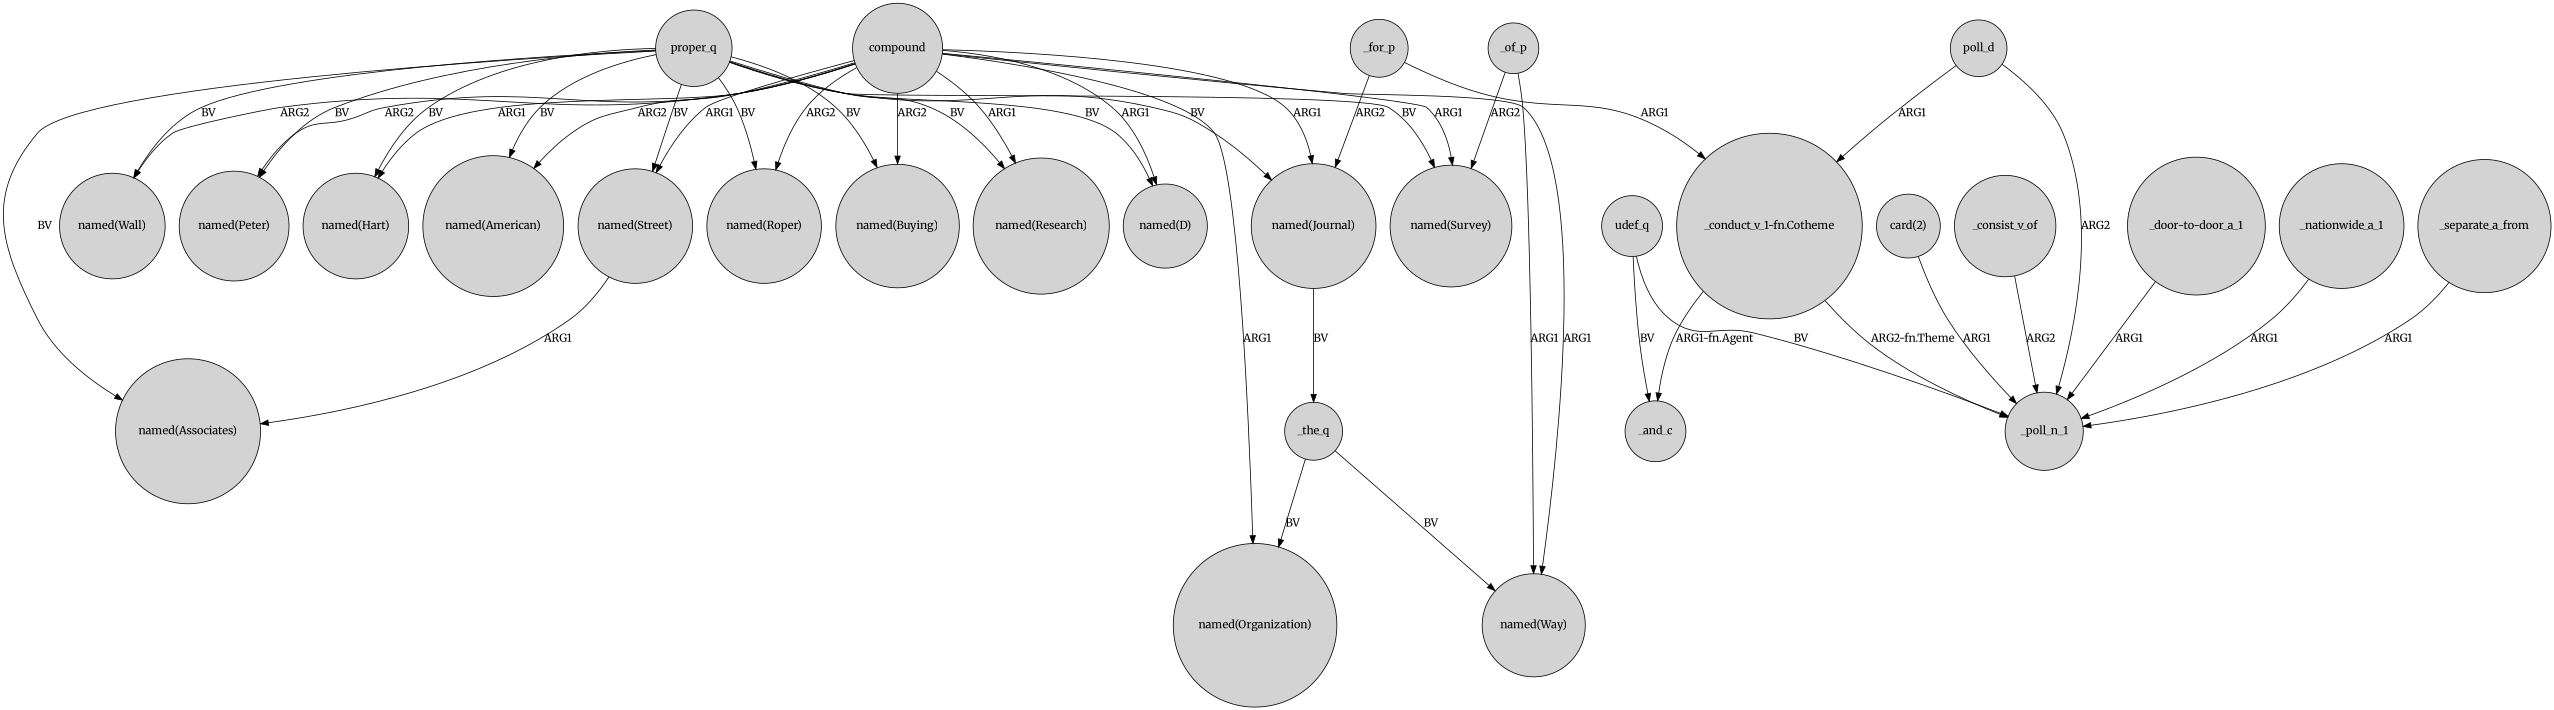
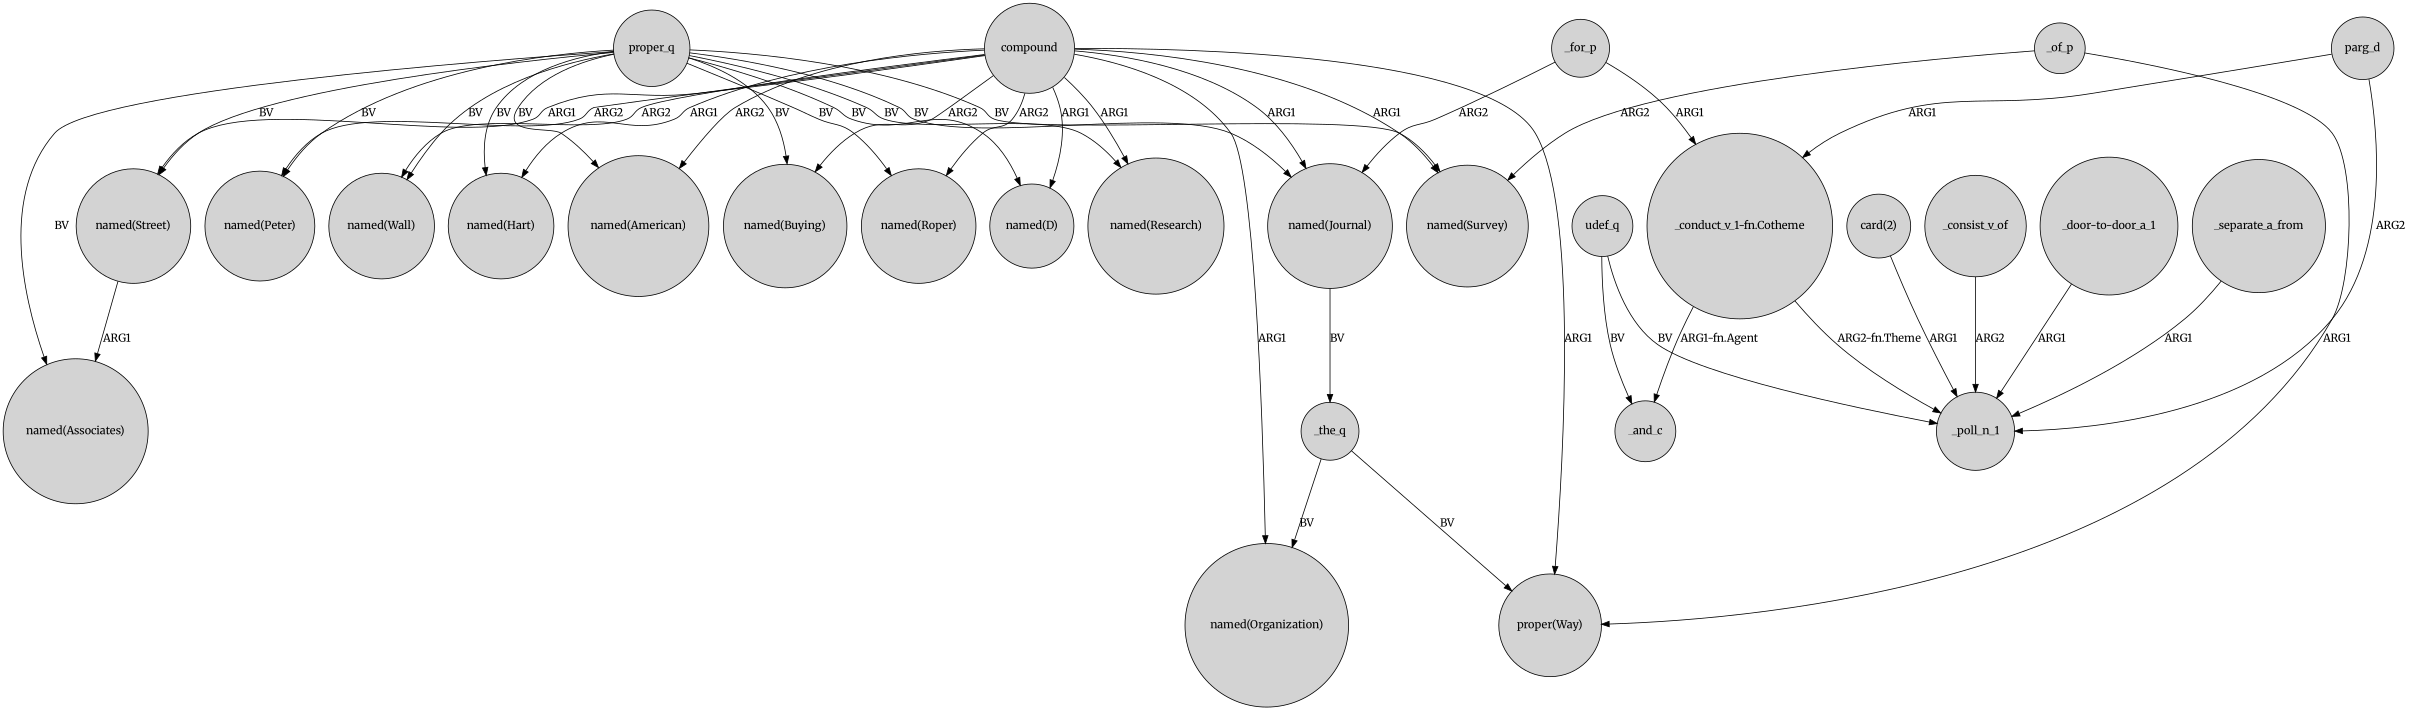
(1979, 48) -> (2363, 48)
(2342, 226) -> none
(1534, 625) -> (1550, 625)
